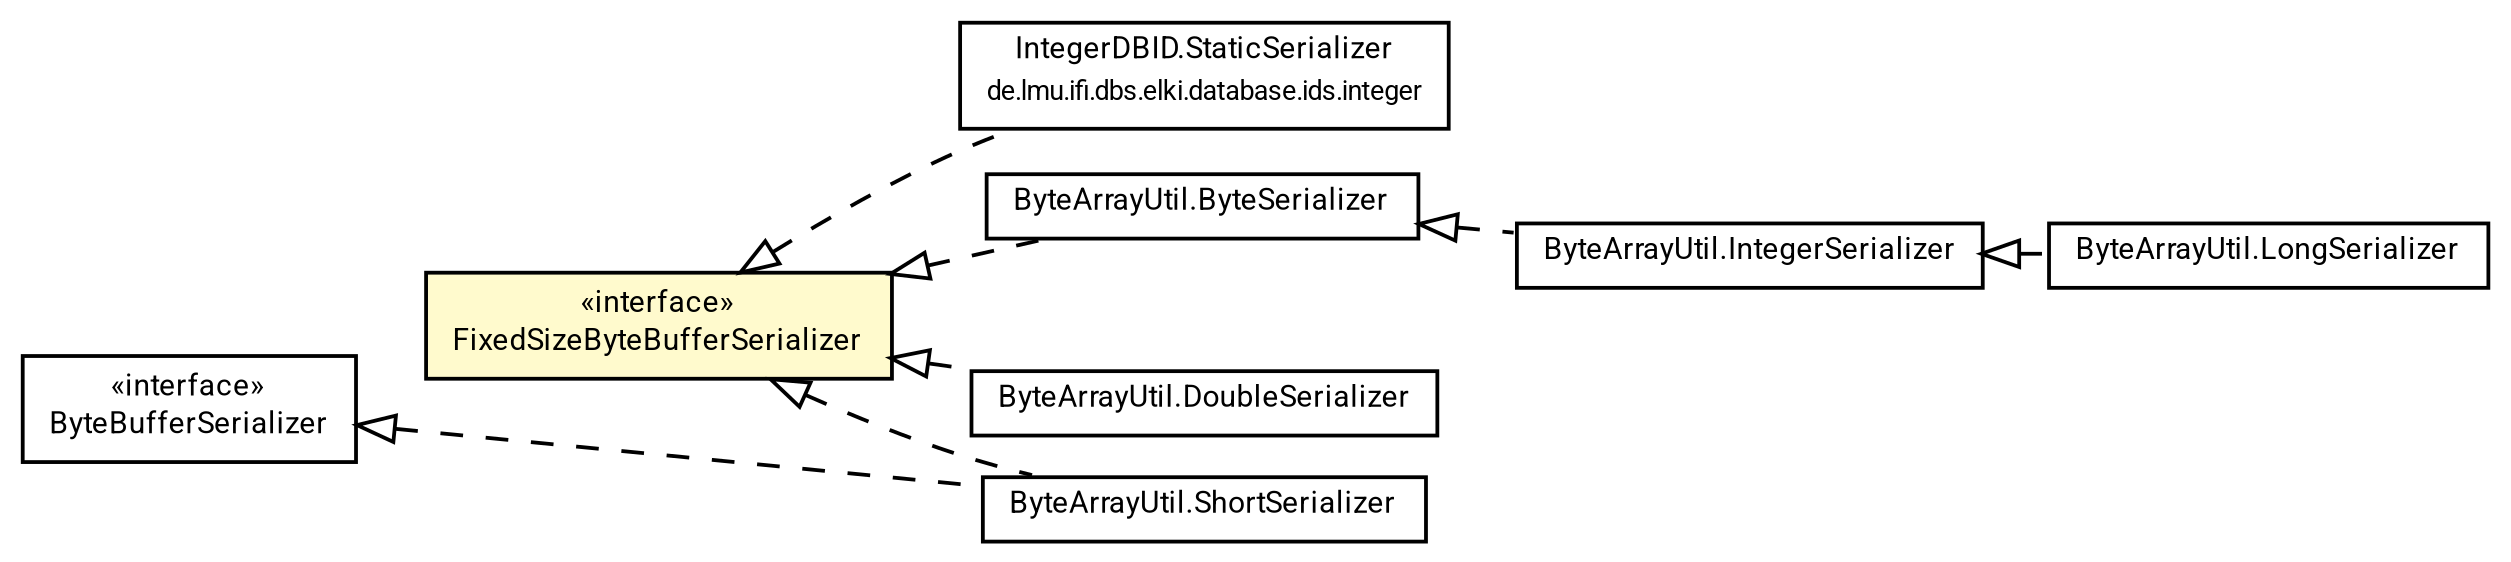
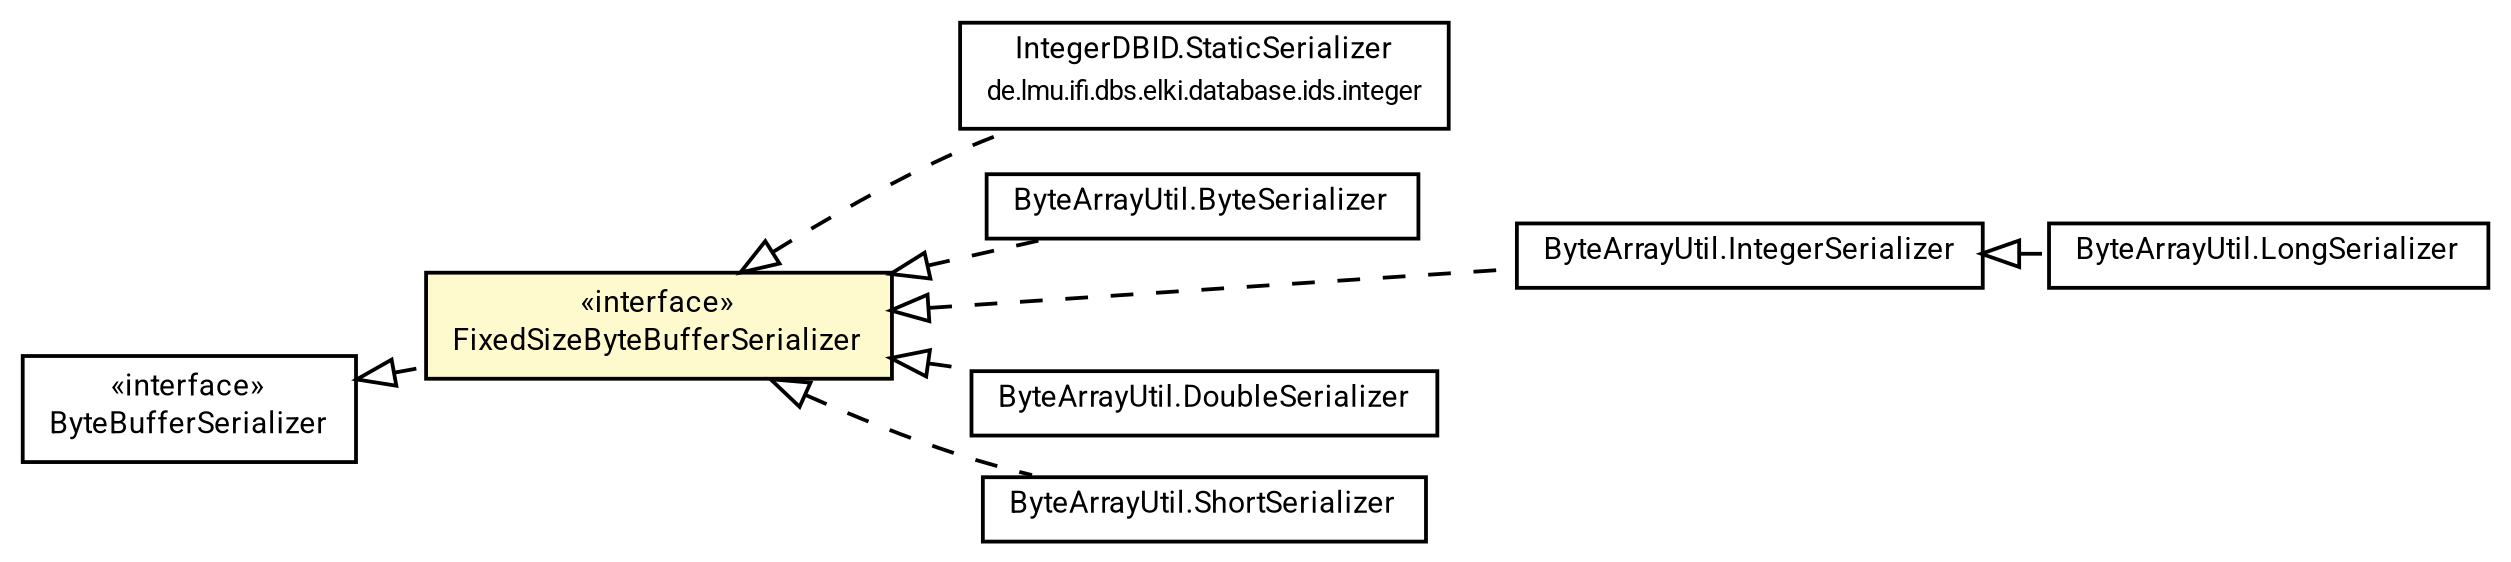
(1485, 230) -> (1222, 288)
(688, 457) -> (409, 370)
